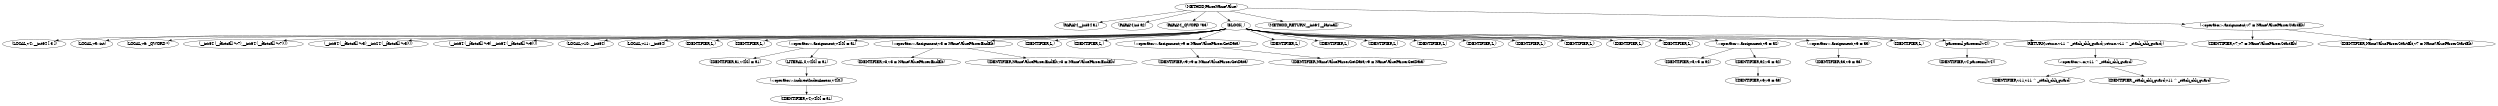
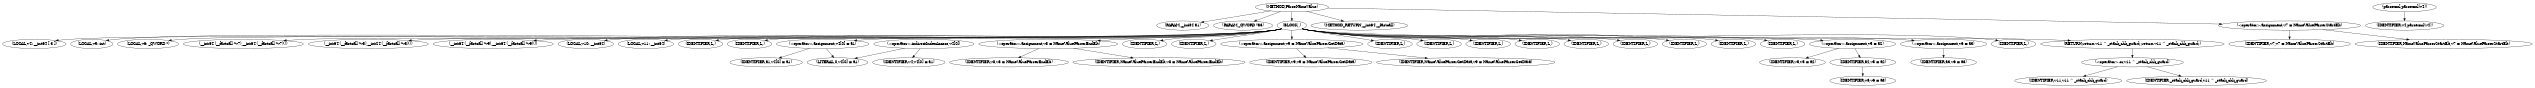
(1132, 26) -> none
(1594, 38) -> none
(807, 70) -> (881, 53)
